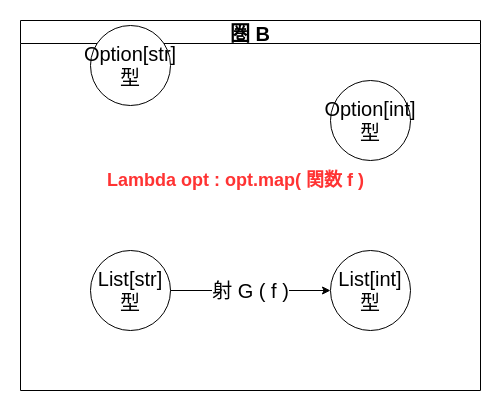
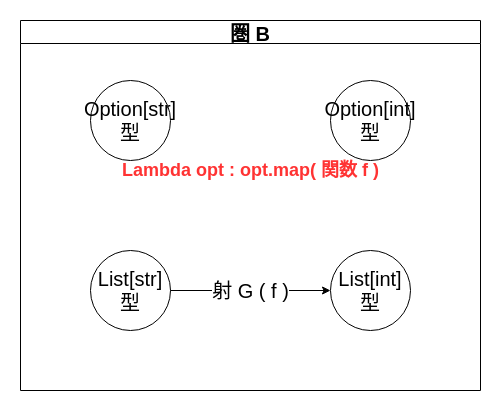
(131, 66) -> (131, 121)
(236, 181) -> (251, 171)
